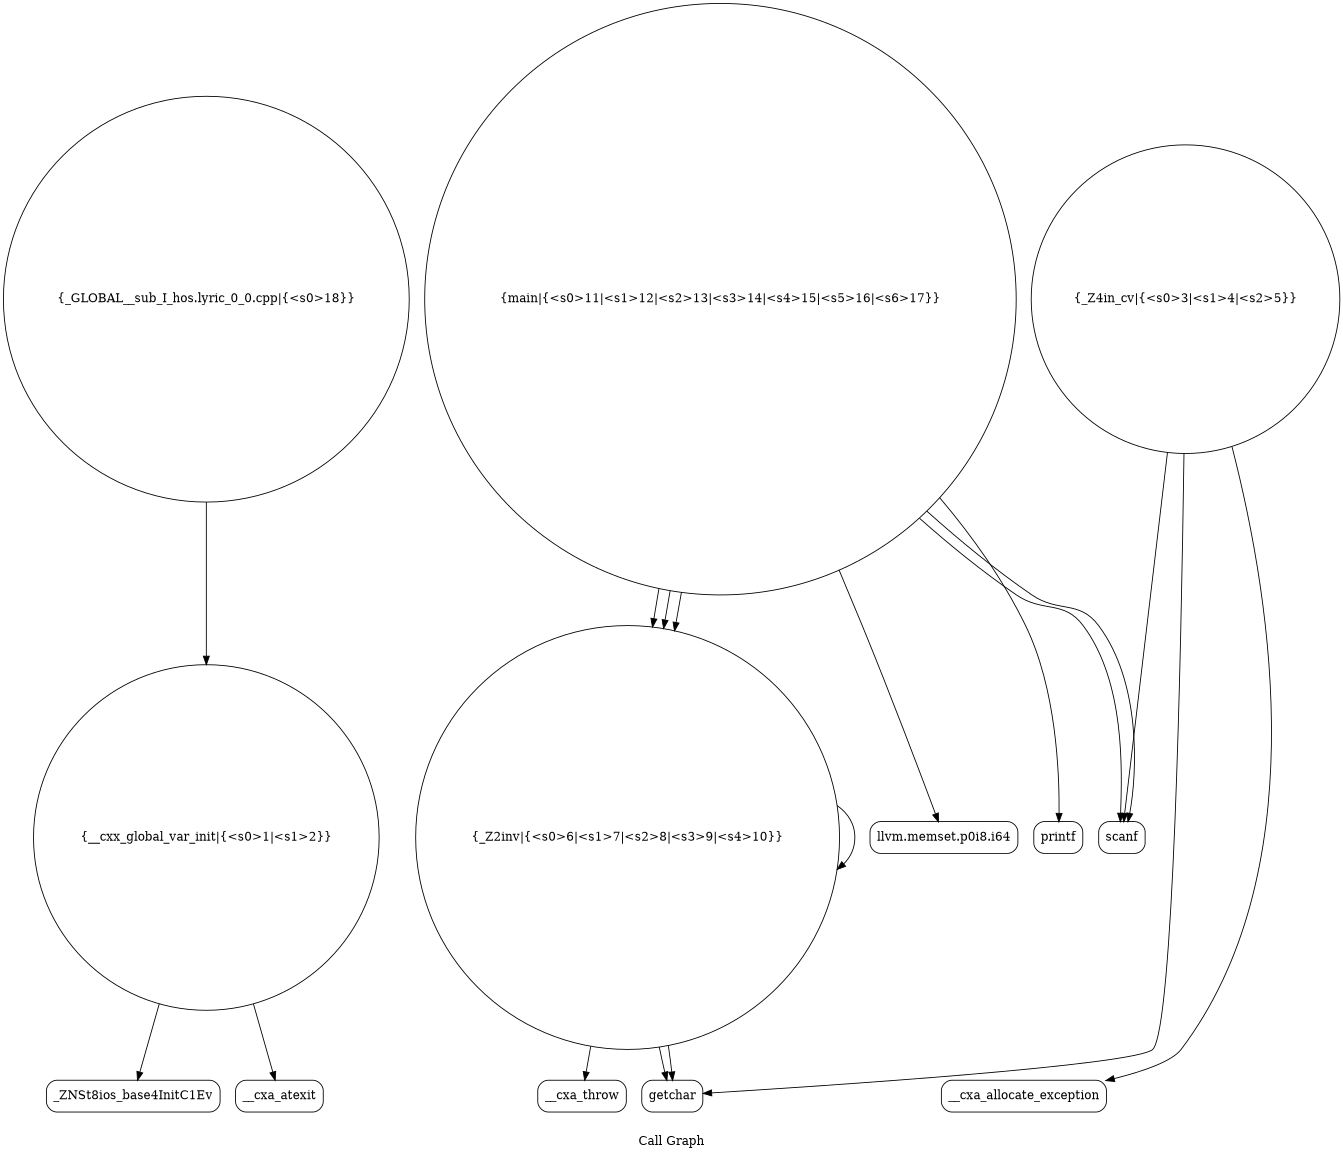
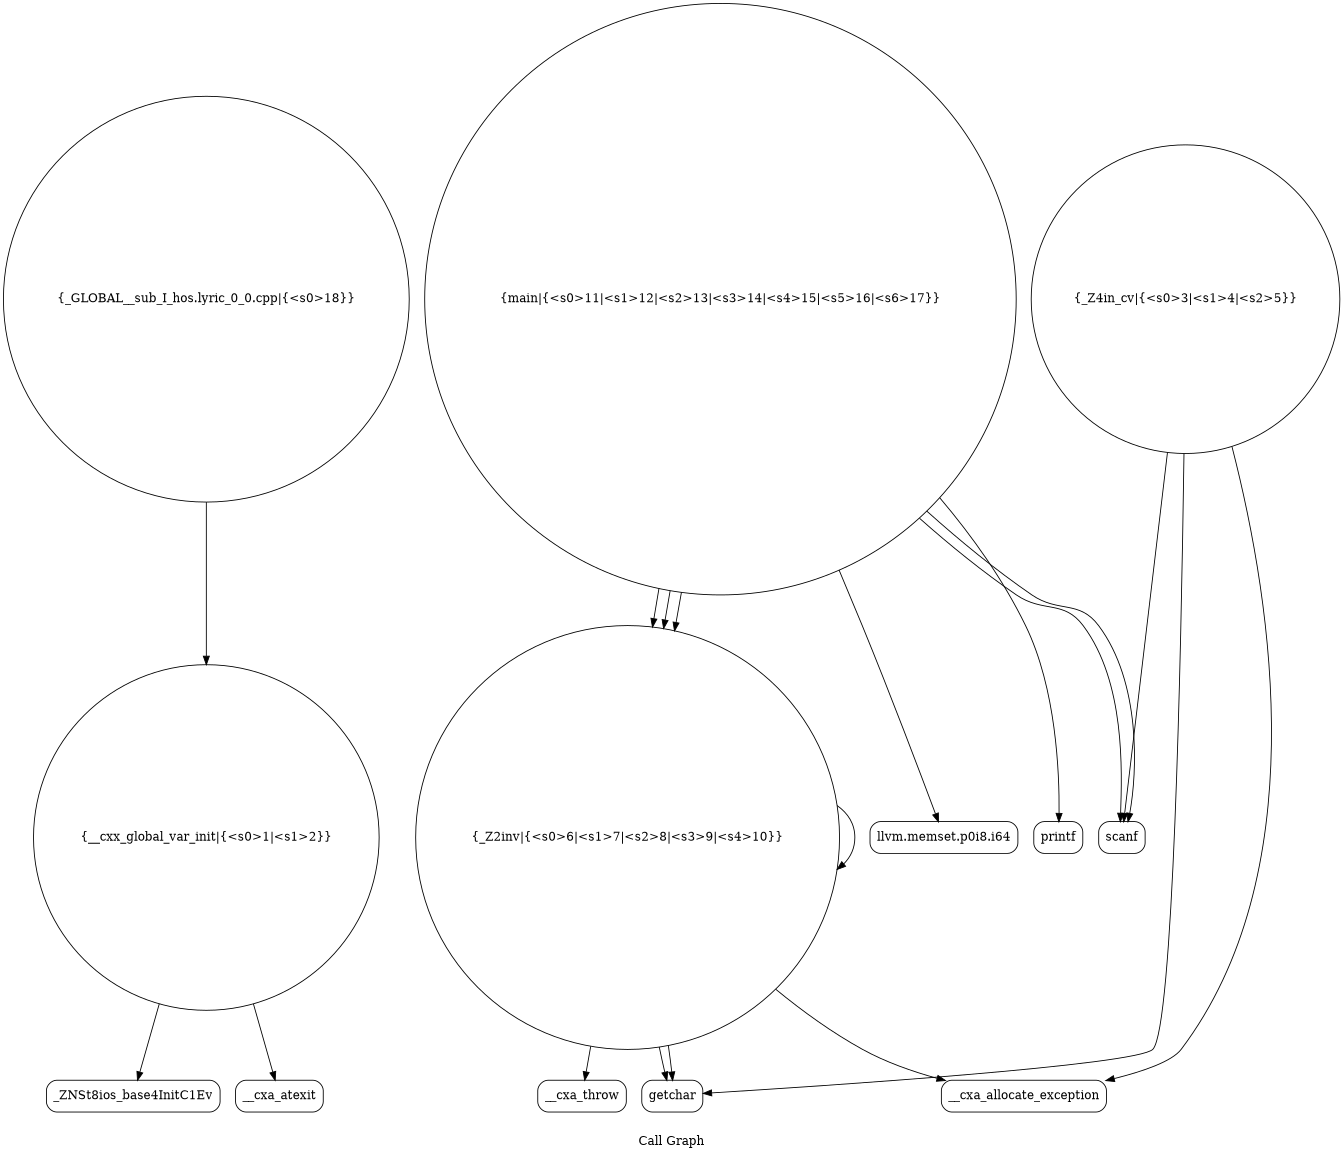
none -> (851, 1043)
